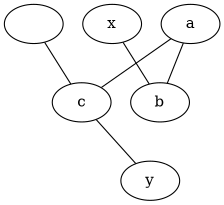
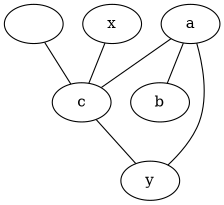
(132, 57) -> (97, 63)
none -> (203, 109)
